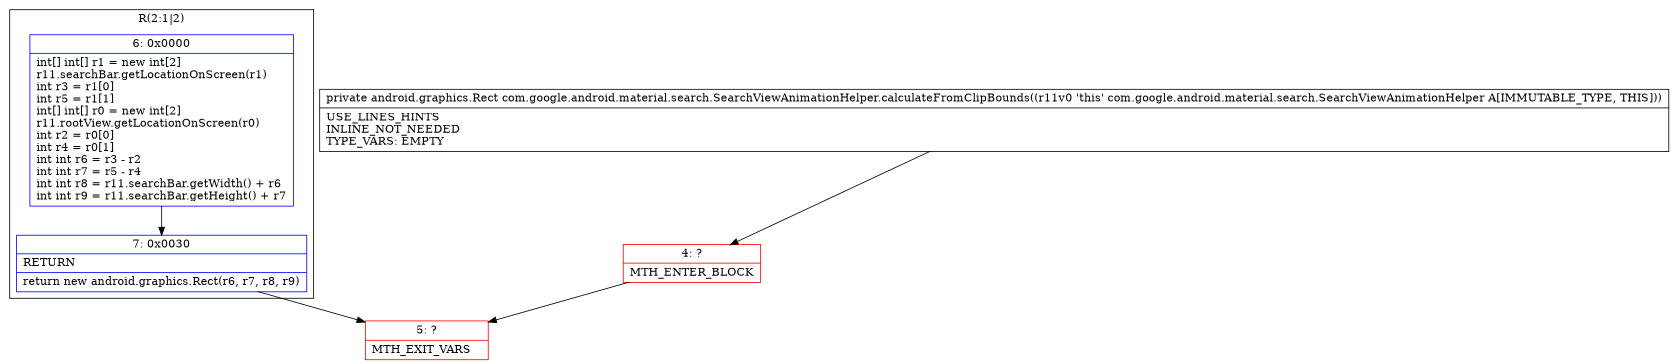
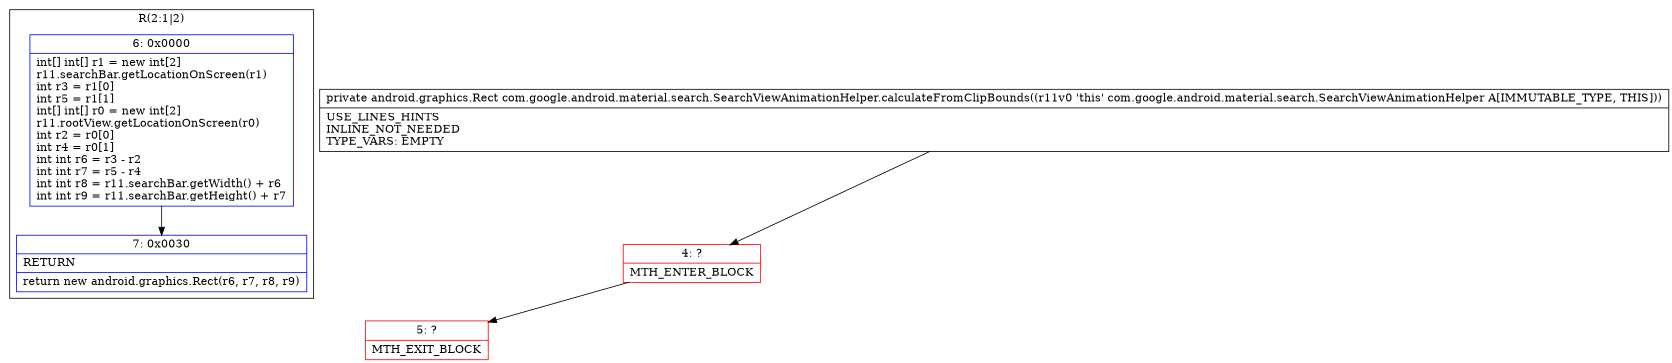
(307, 306) -> none
(422, 350) -> (427, 350)
